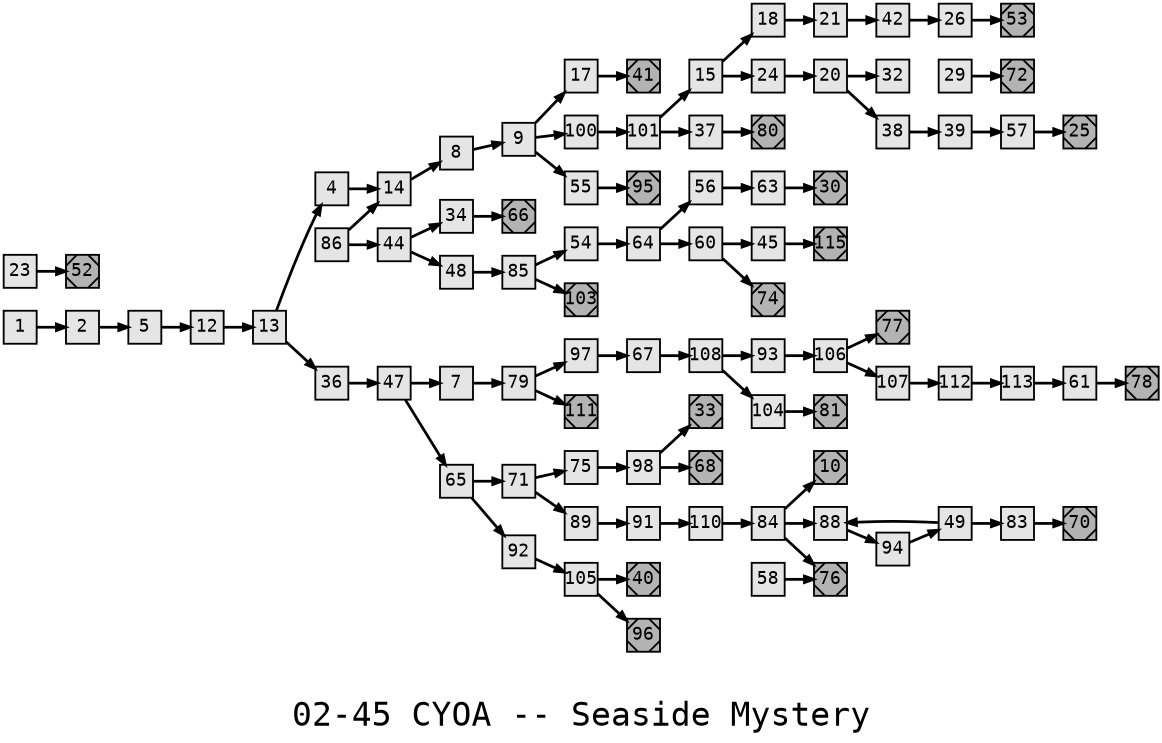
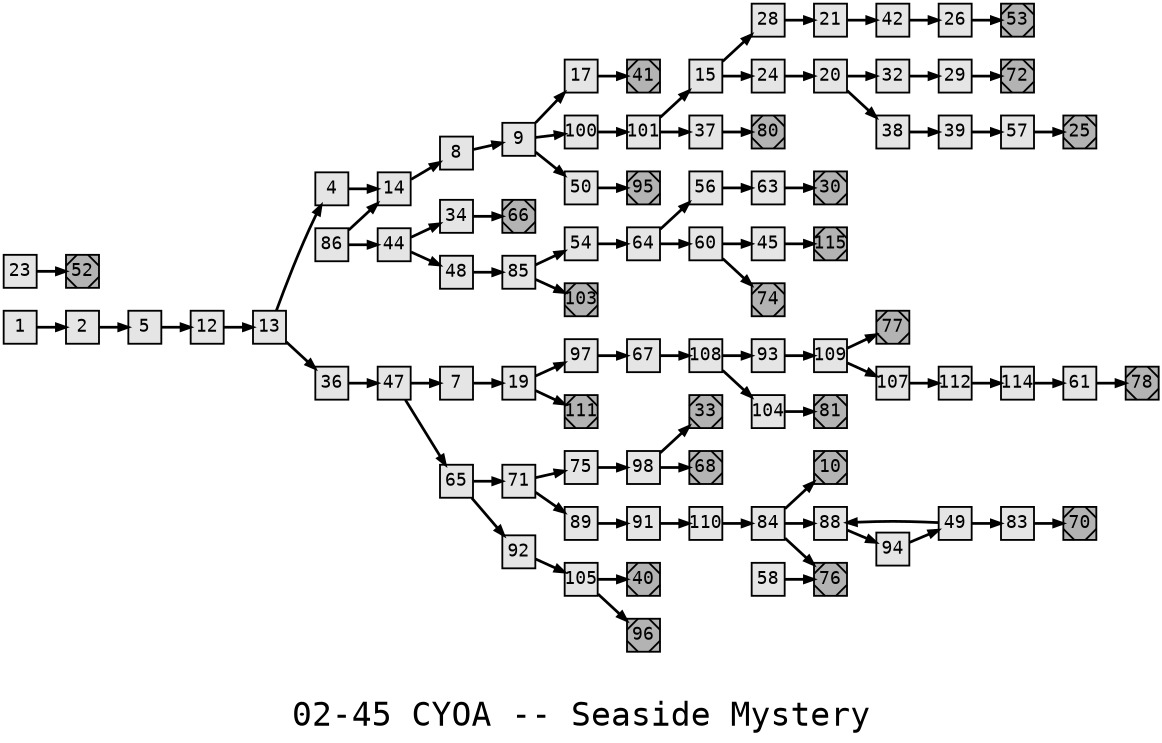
(768, 20) -> (768, 20)
none -> (919, 76)
(581, 188) -> (581, 188)
(830, 356) -> (830, 356)
(519, 383) -> (519, 383)
(1018, 383) -> (1018, 383)
